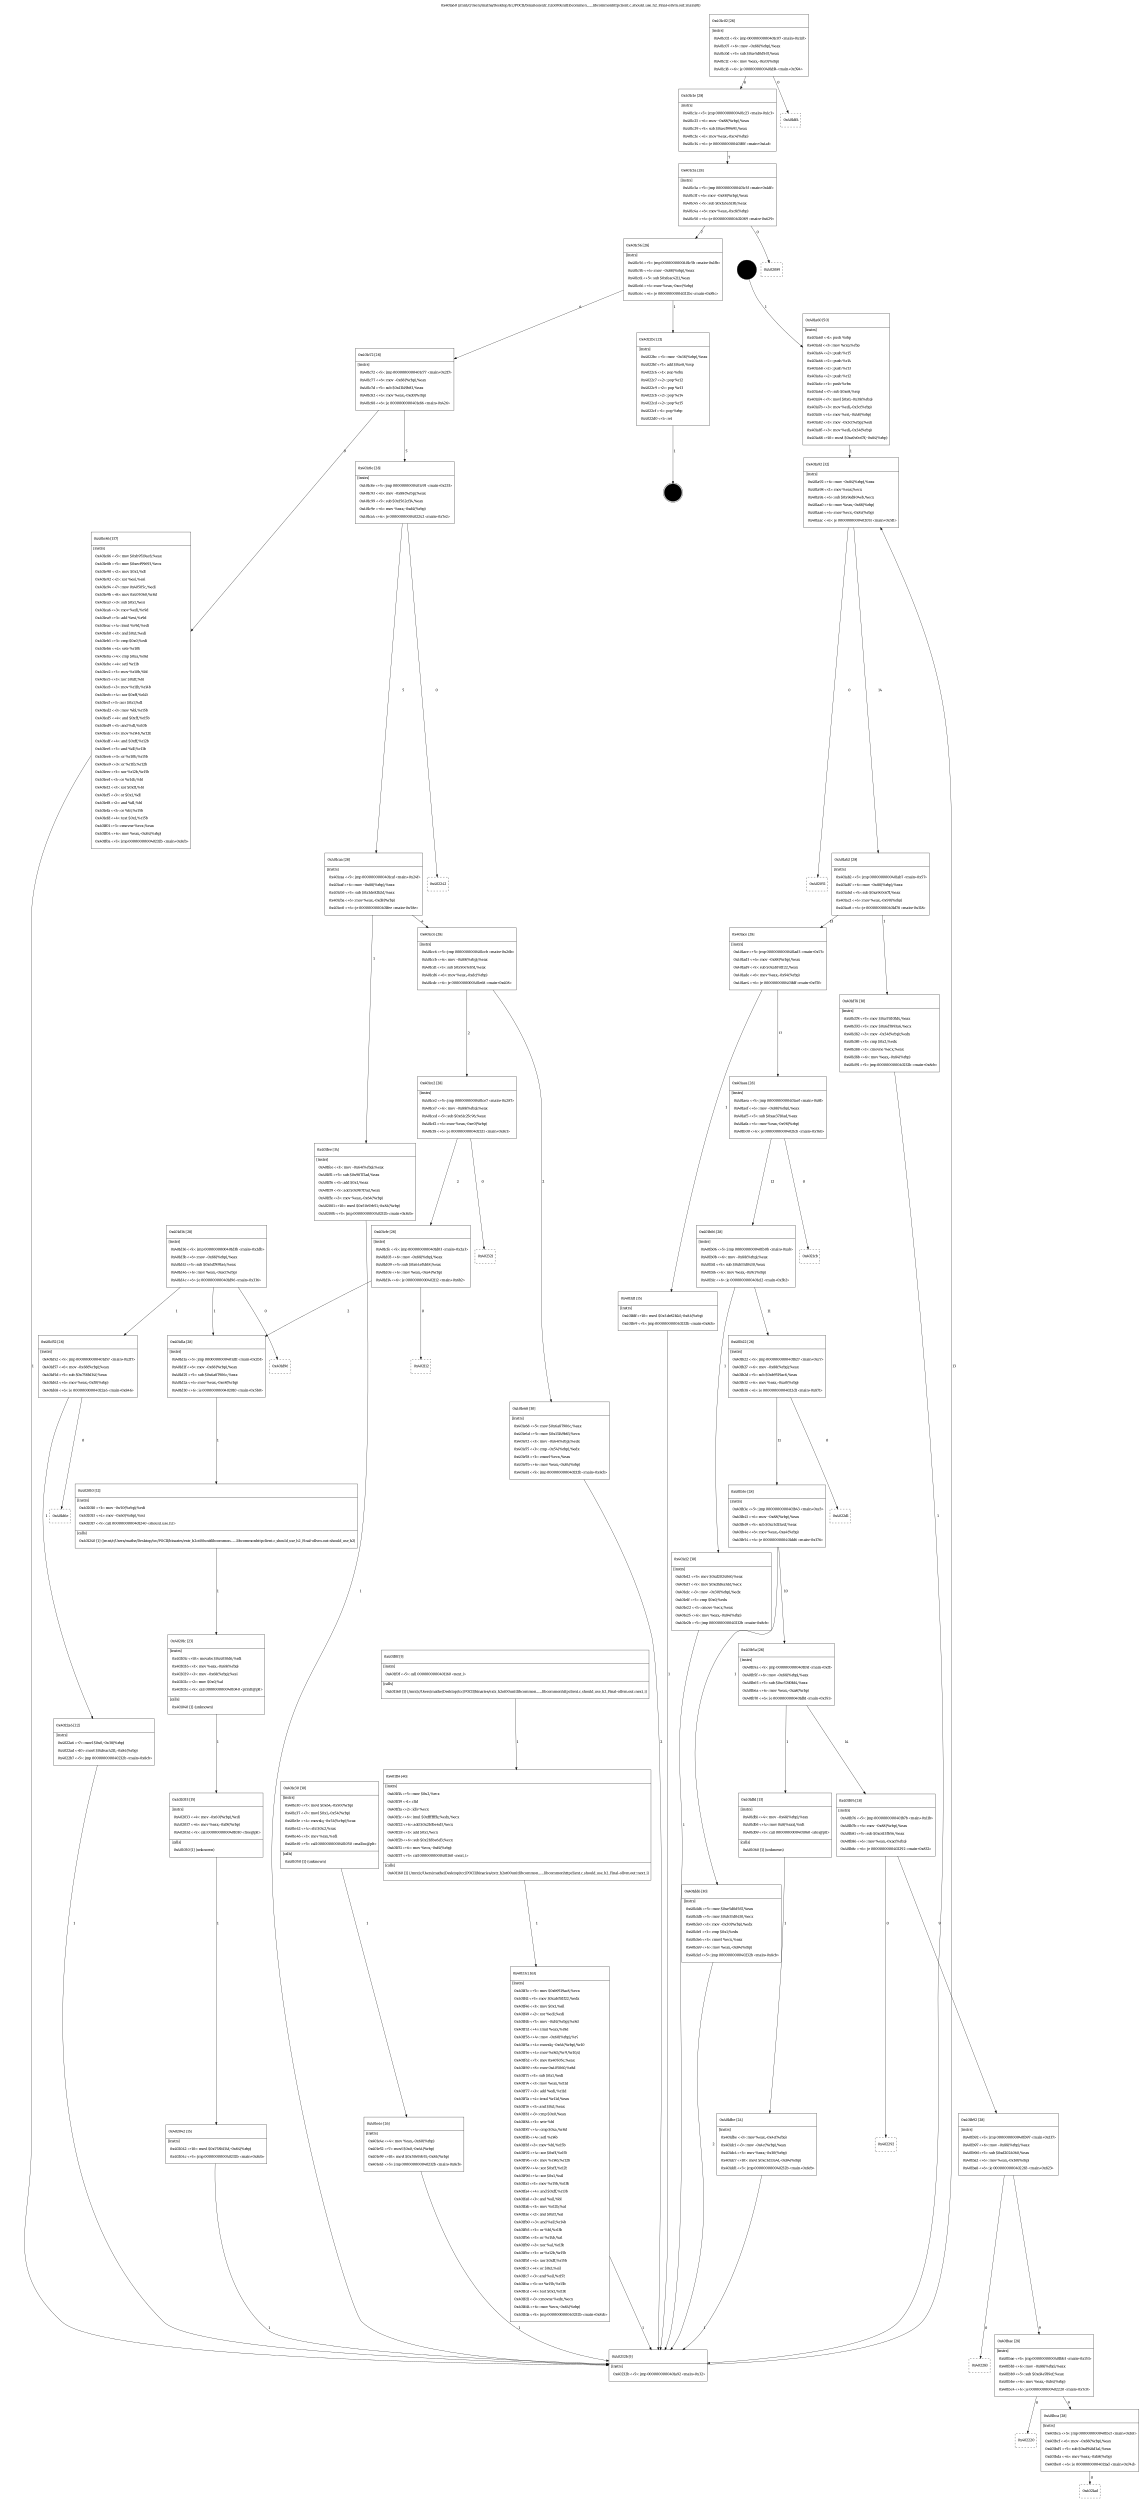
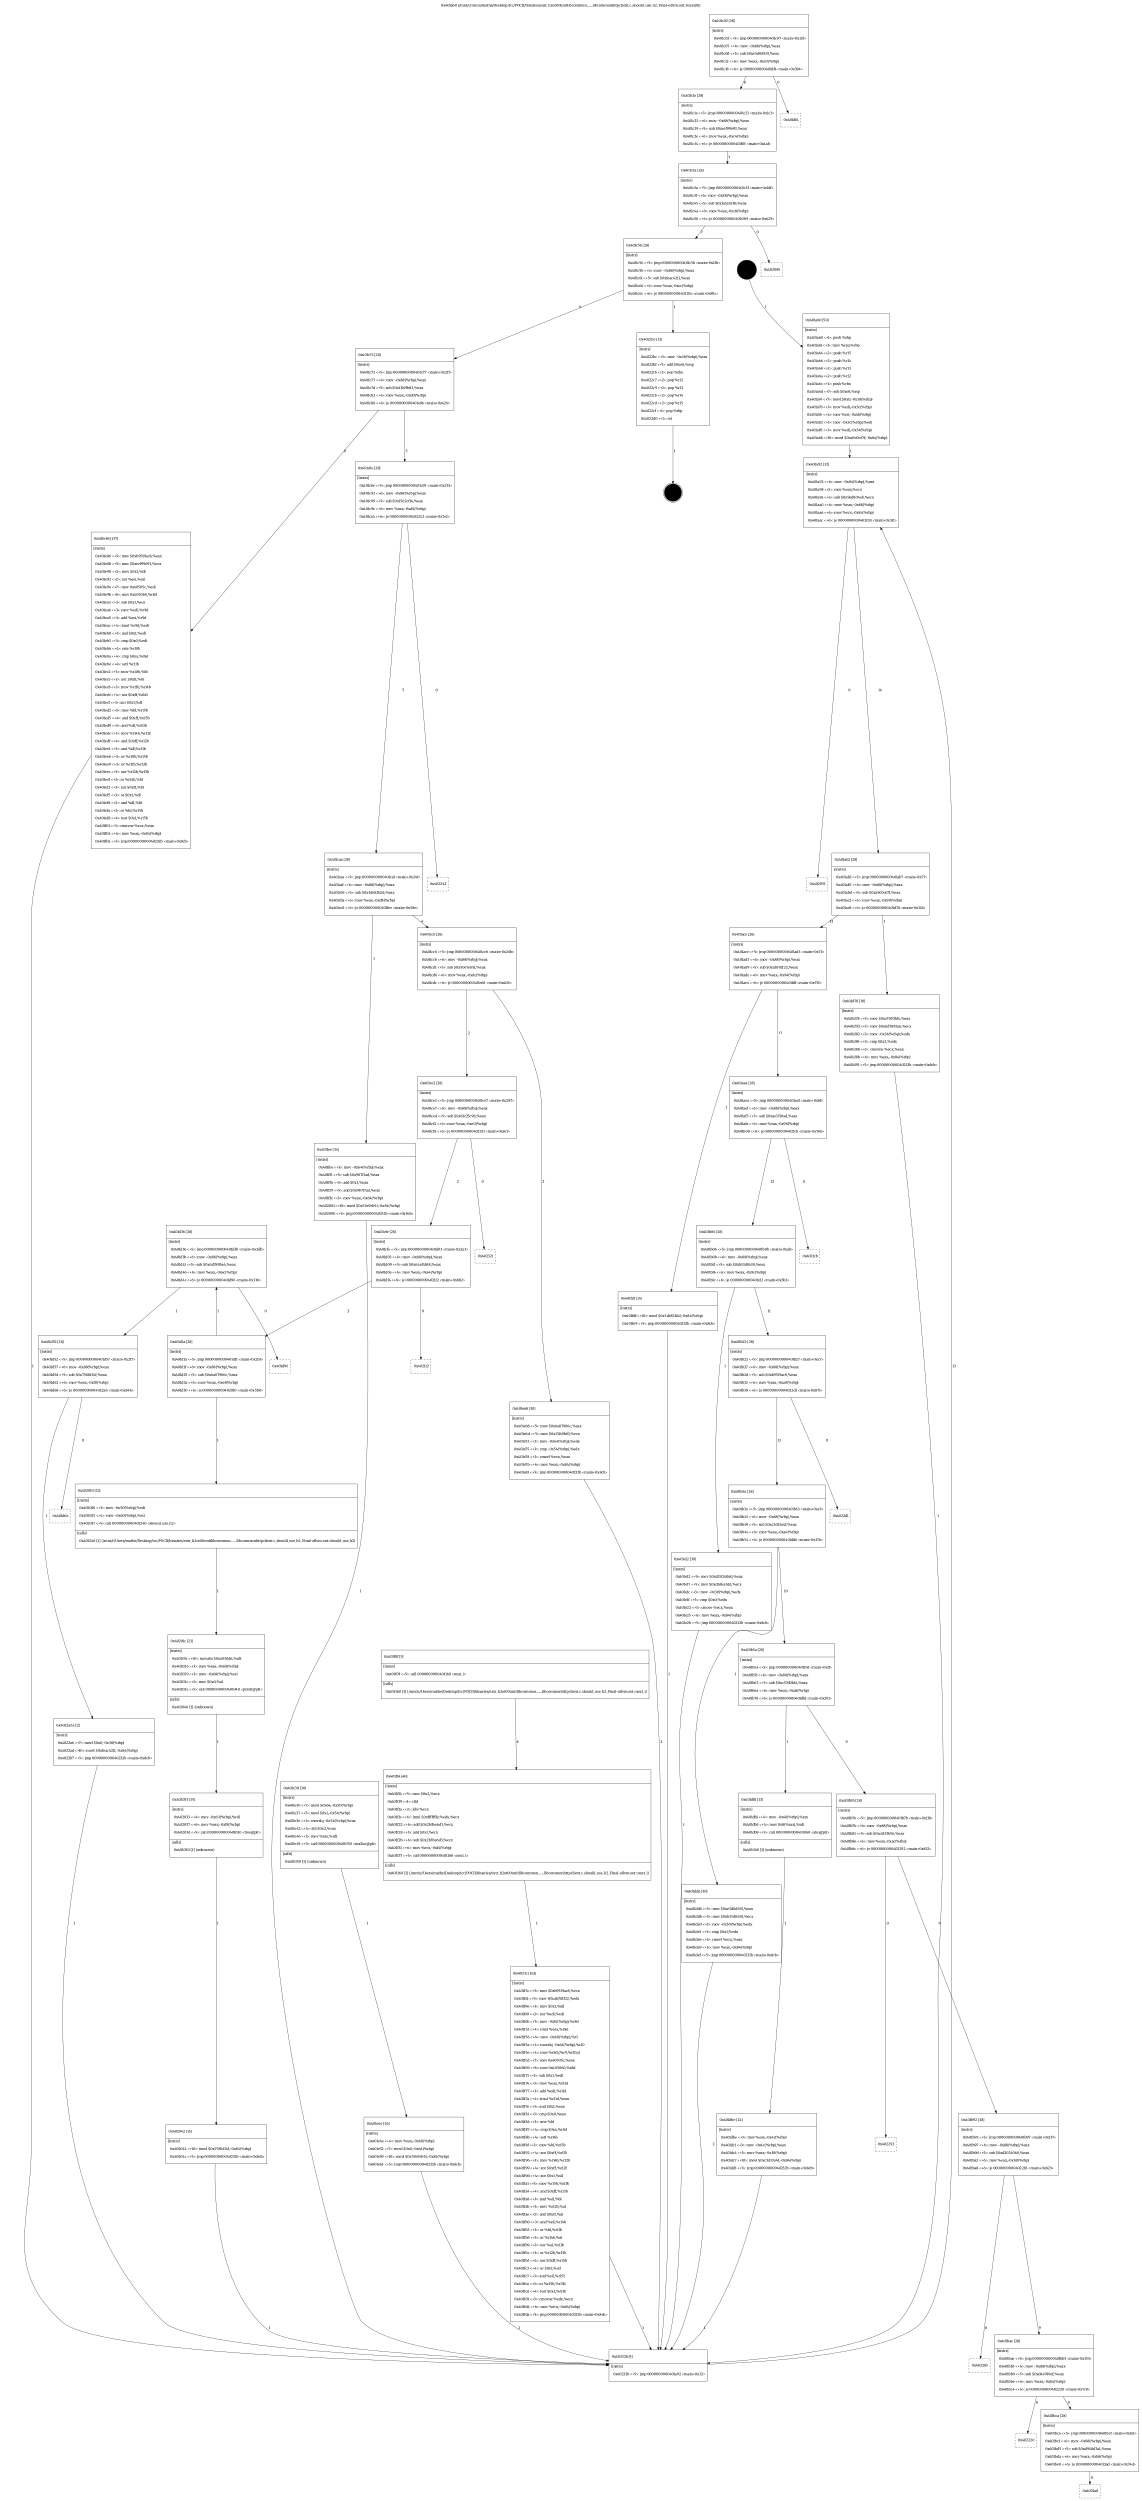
(212, 1310) -> (216, 1313)
(517, 1742) -> (517, 1742)
(846, 1742) -> (846, 1742)
